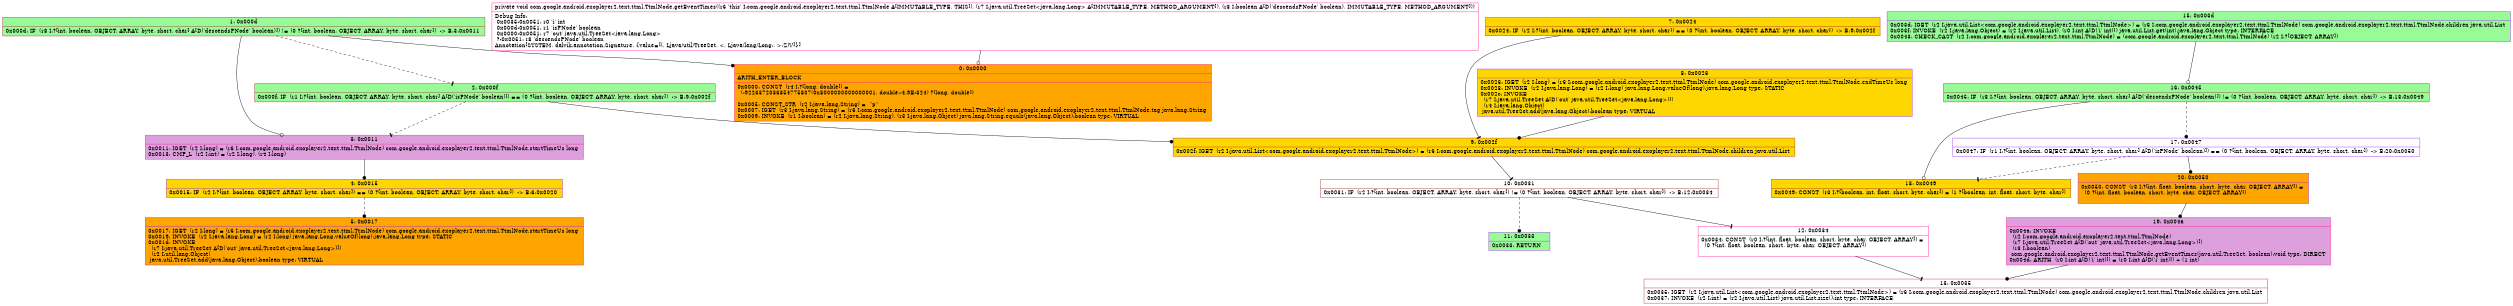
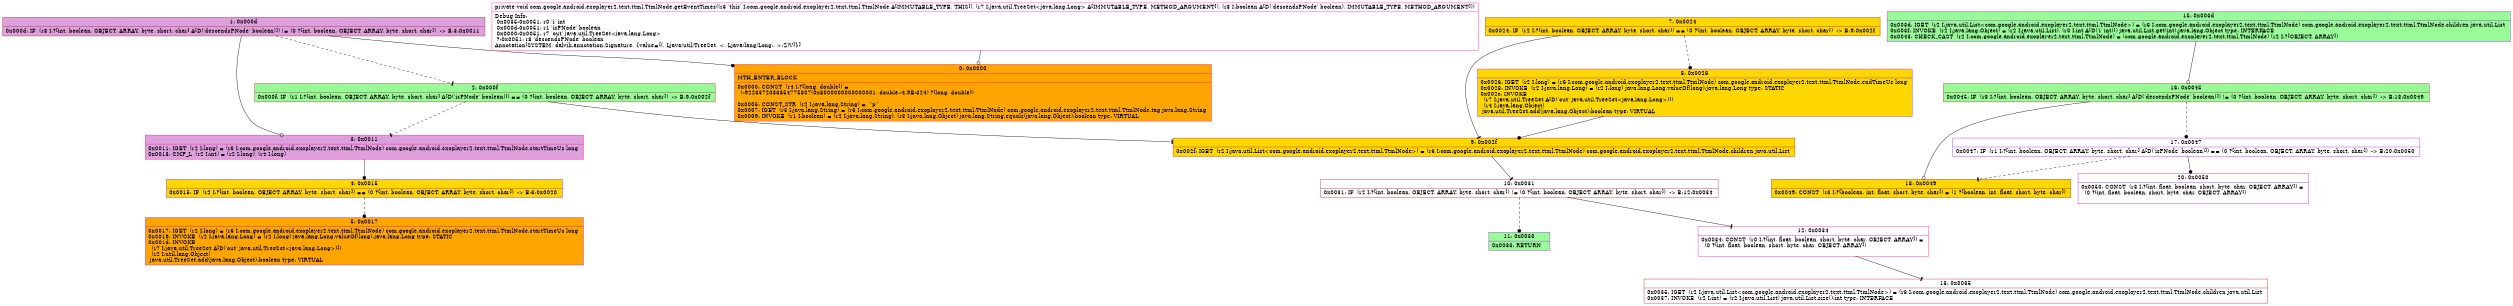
(244, 27) -> (244, 27)
none -> (1687, 51)
(770, 78) -> (767, 78)
(858, 129) -> (858, 129)
(2193, 188) -> (2193, 188)
(2168, 241) -> none
